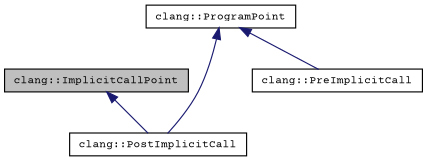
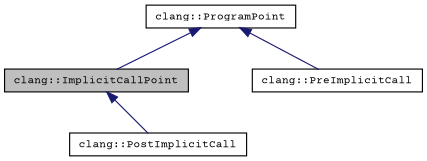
(199, 90) -> (154, 51)
